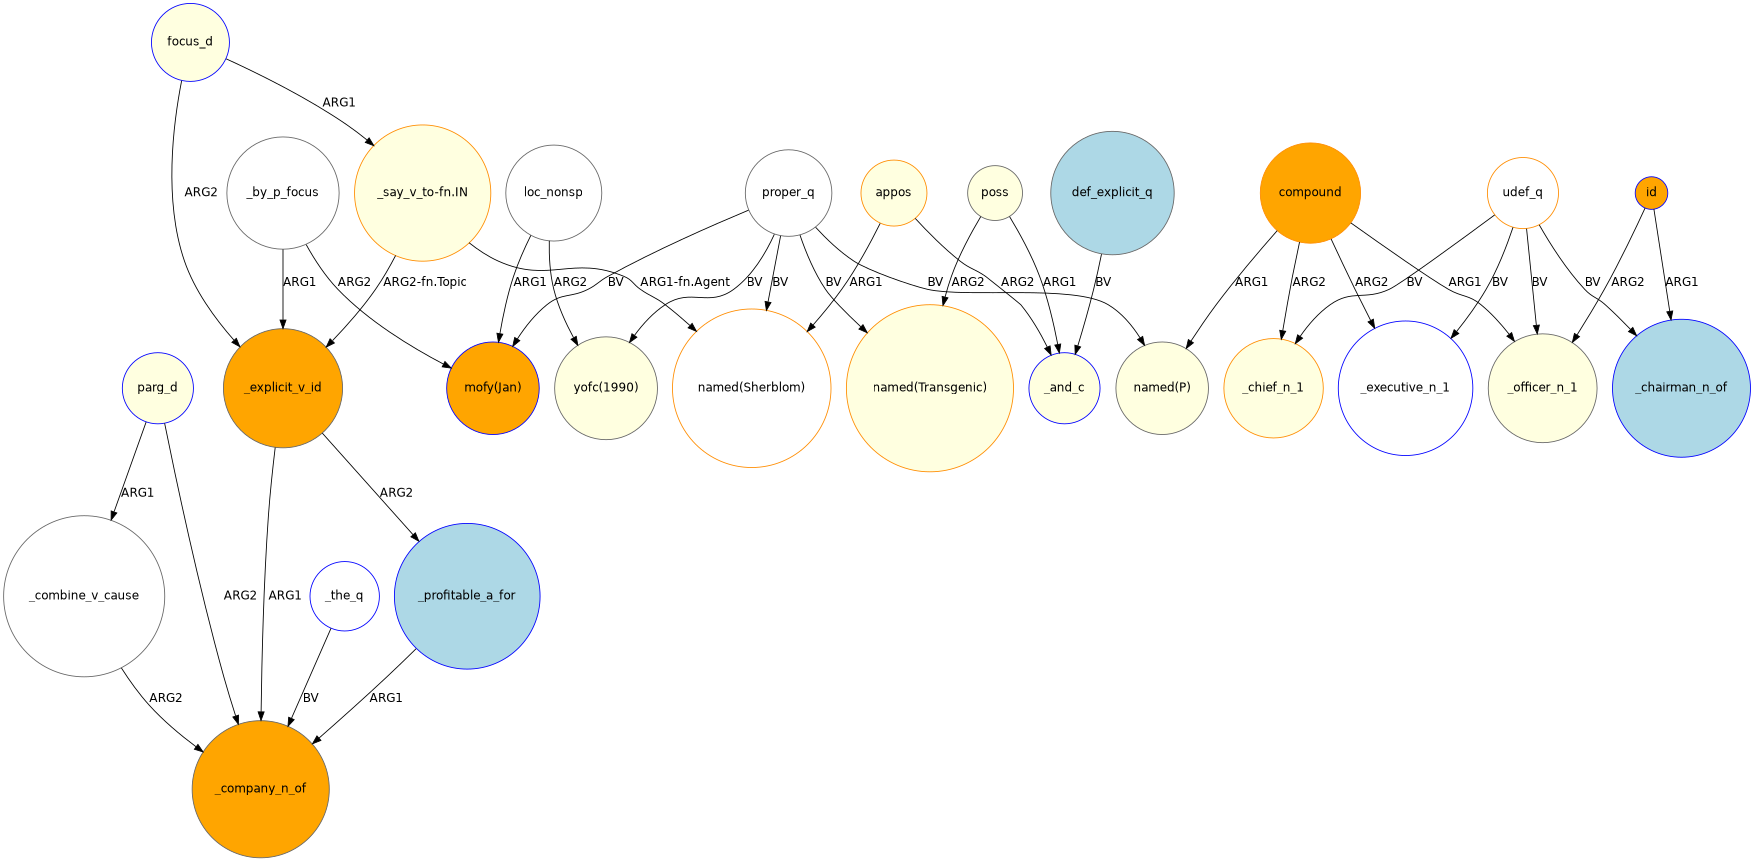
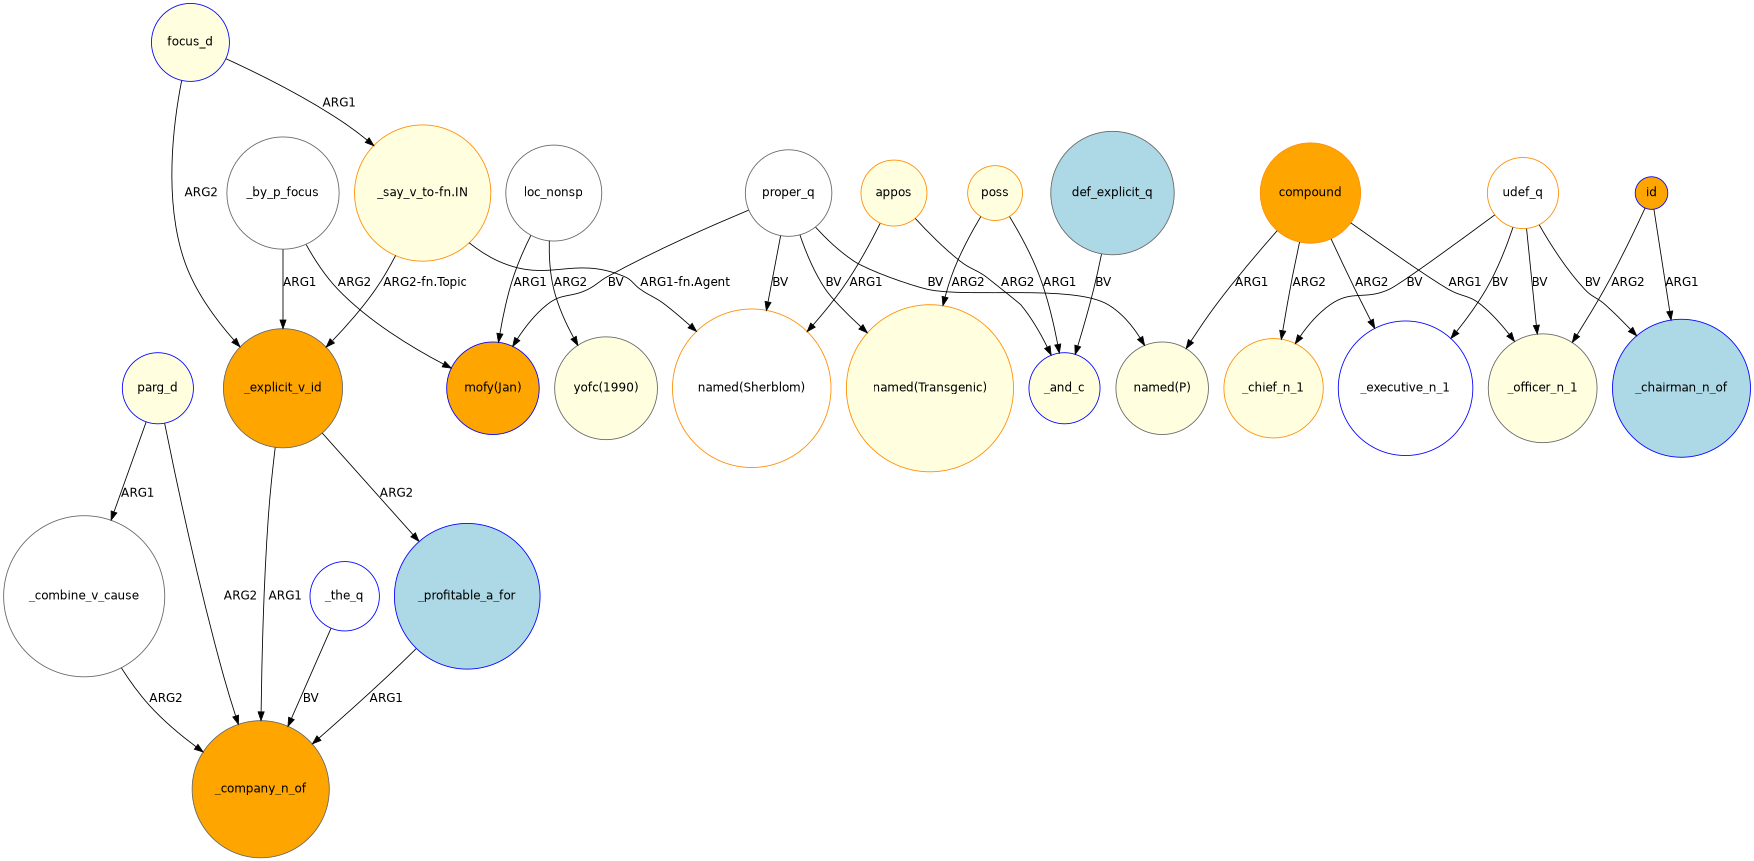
(995, 193) -> (995, 193)
(712, 297) -> none
